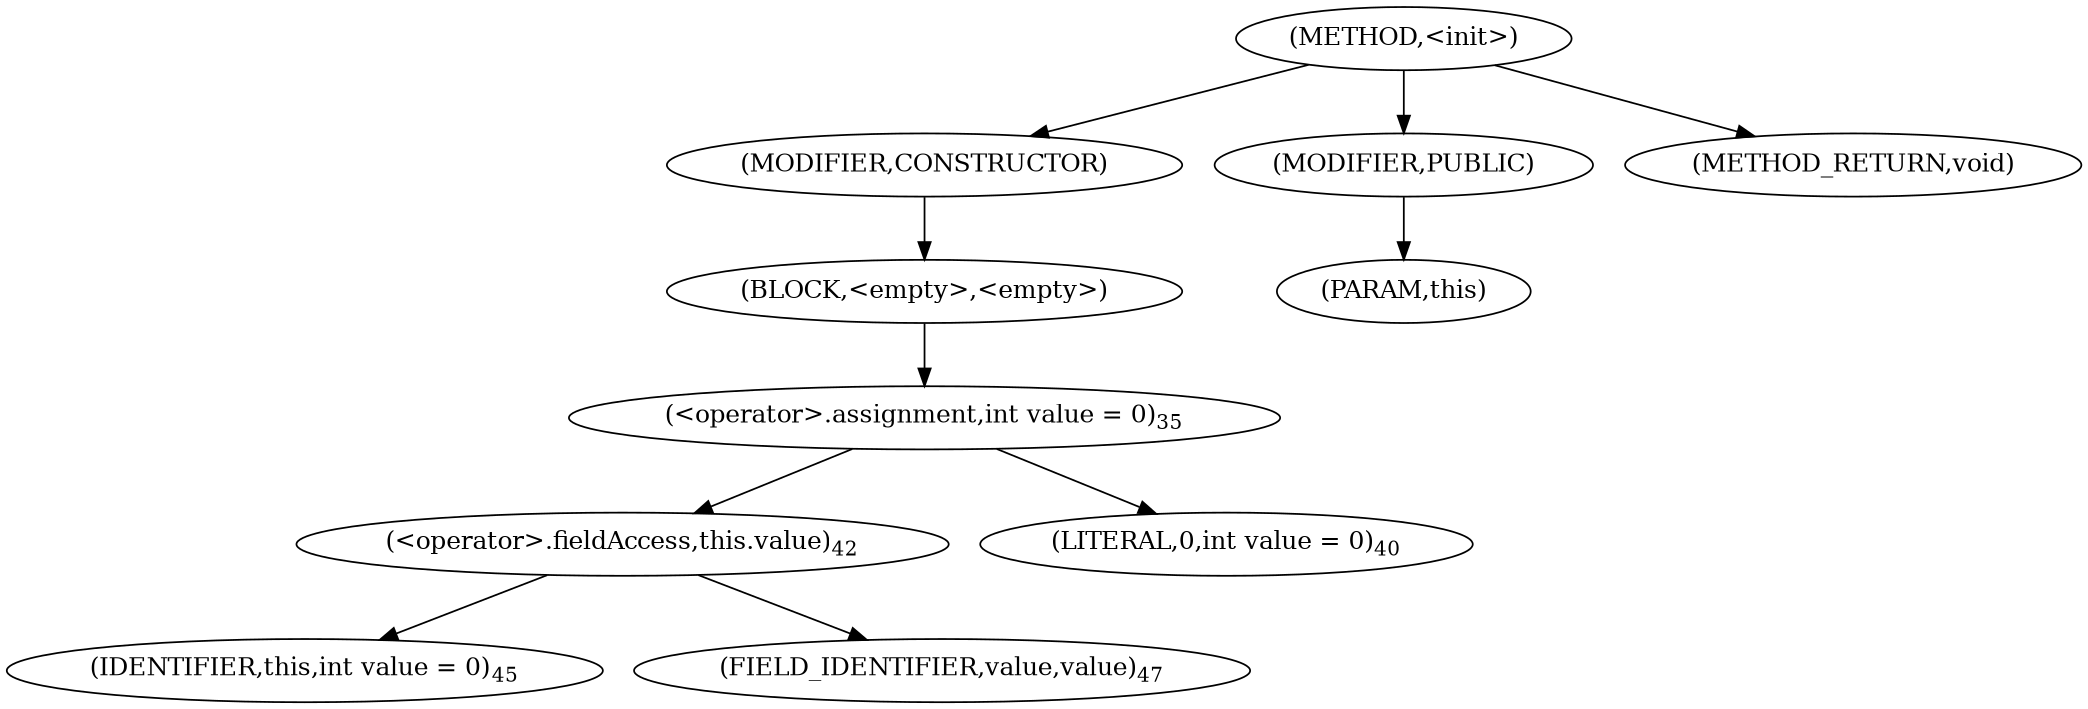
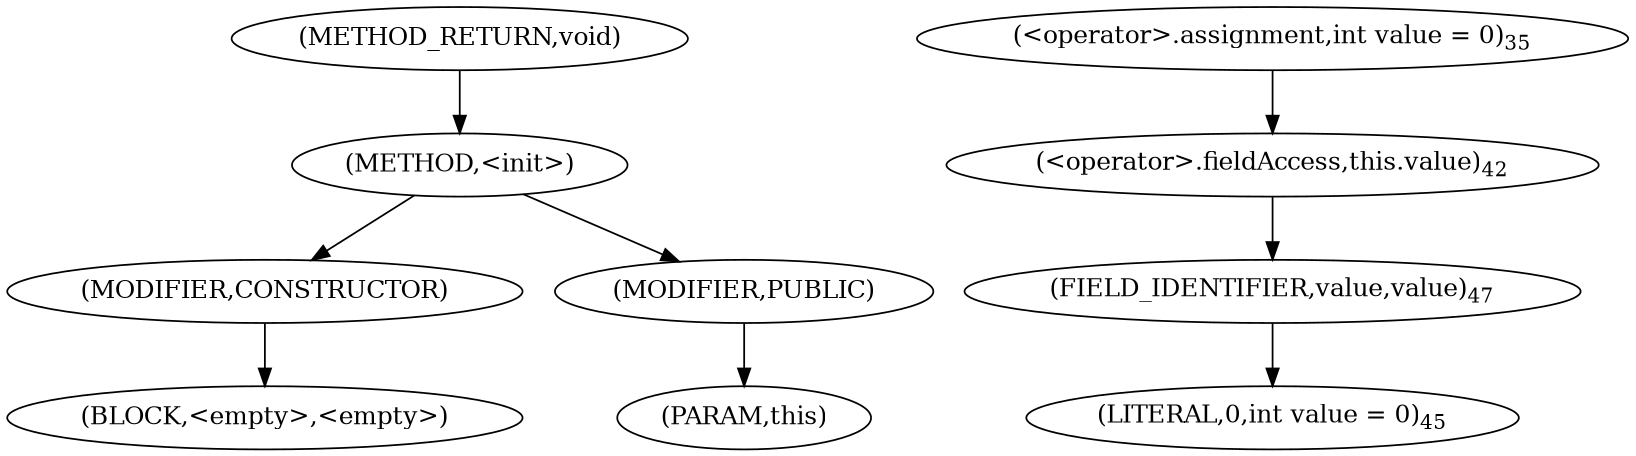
(1616, 98) -> (460, 93)
(925, 346) -> none
(1068, 478) -> (1273, 346)
(1388, 542) -> (1434, 415)
(305, 671) -> none
